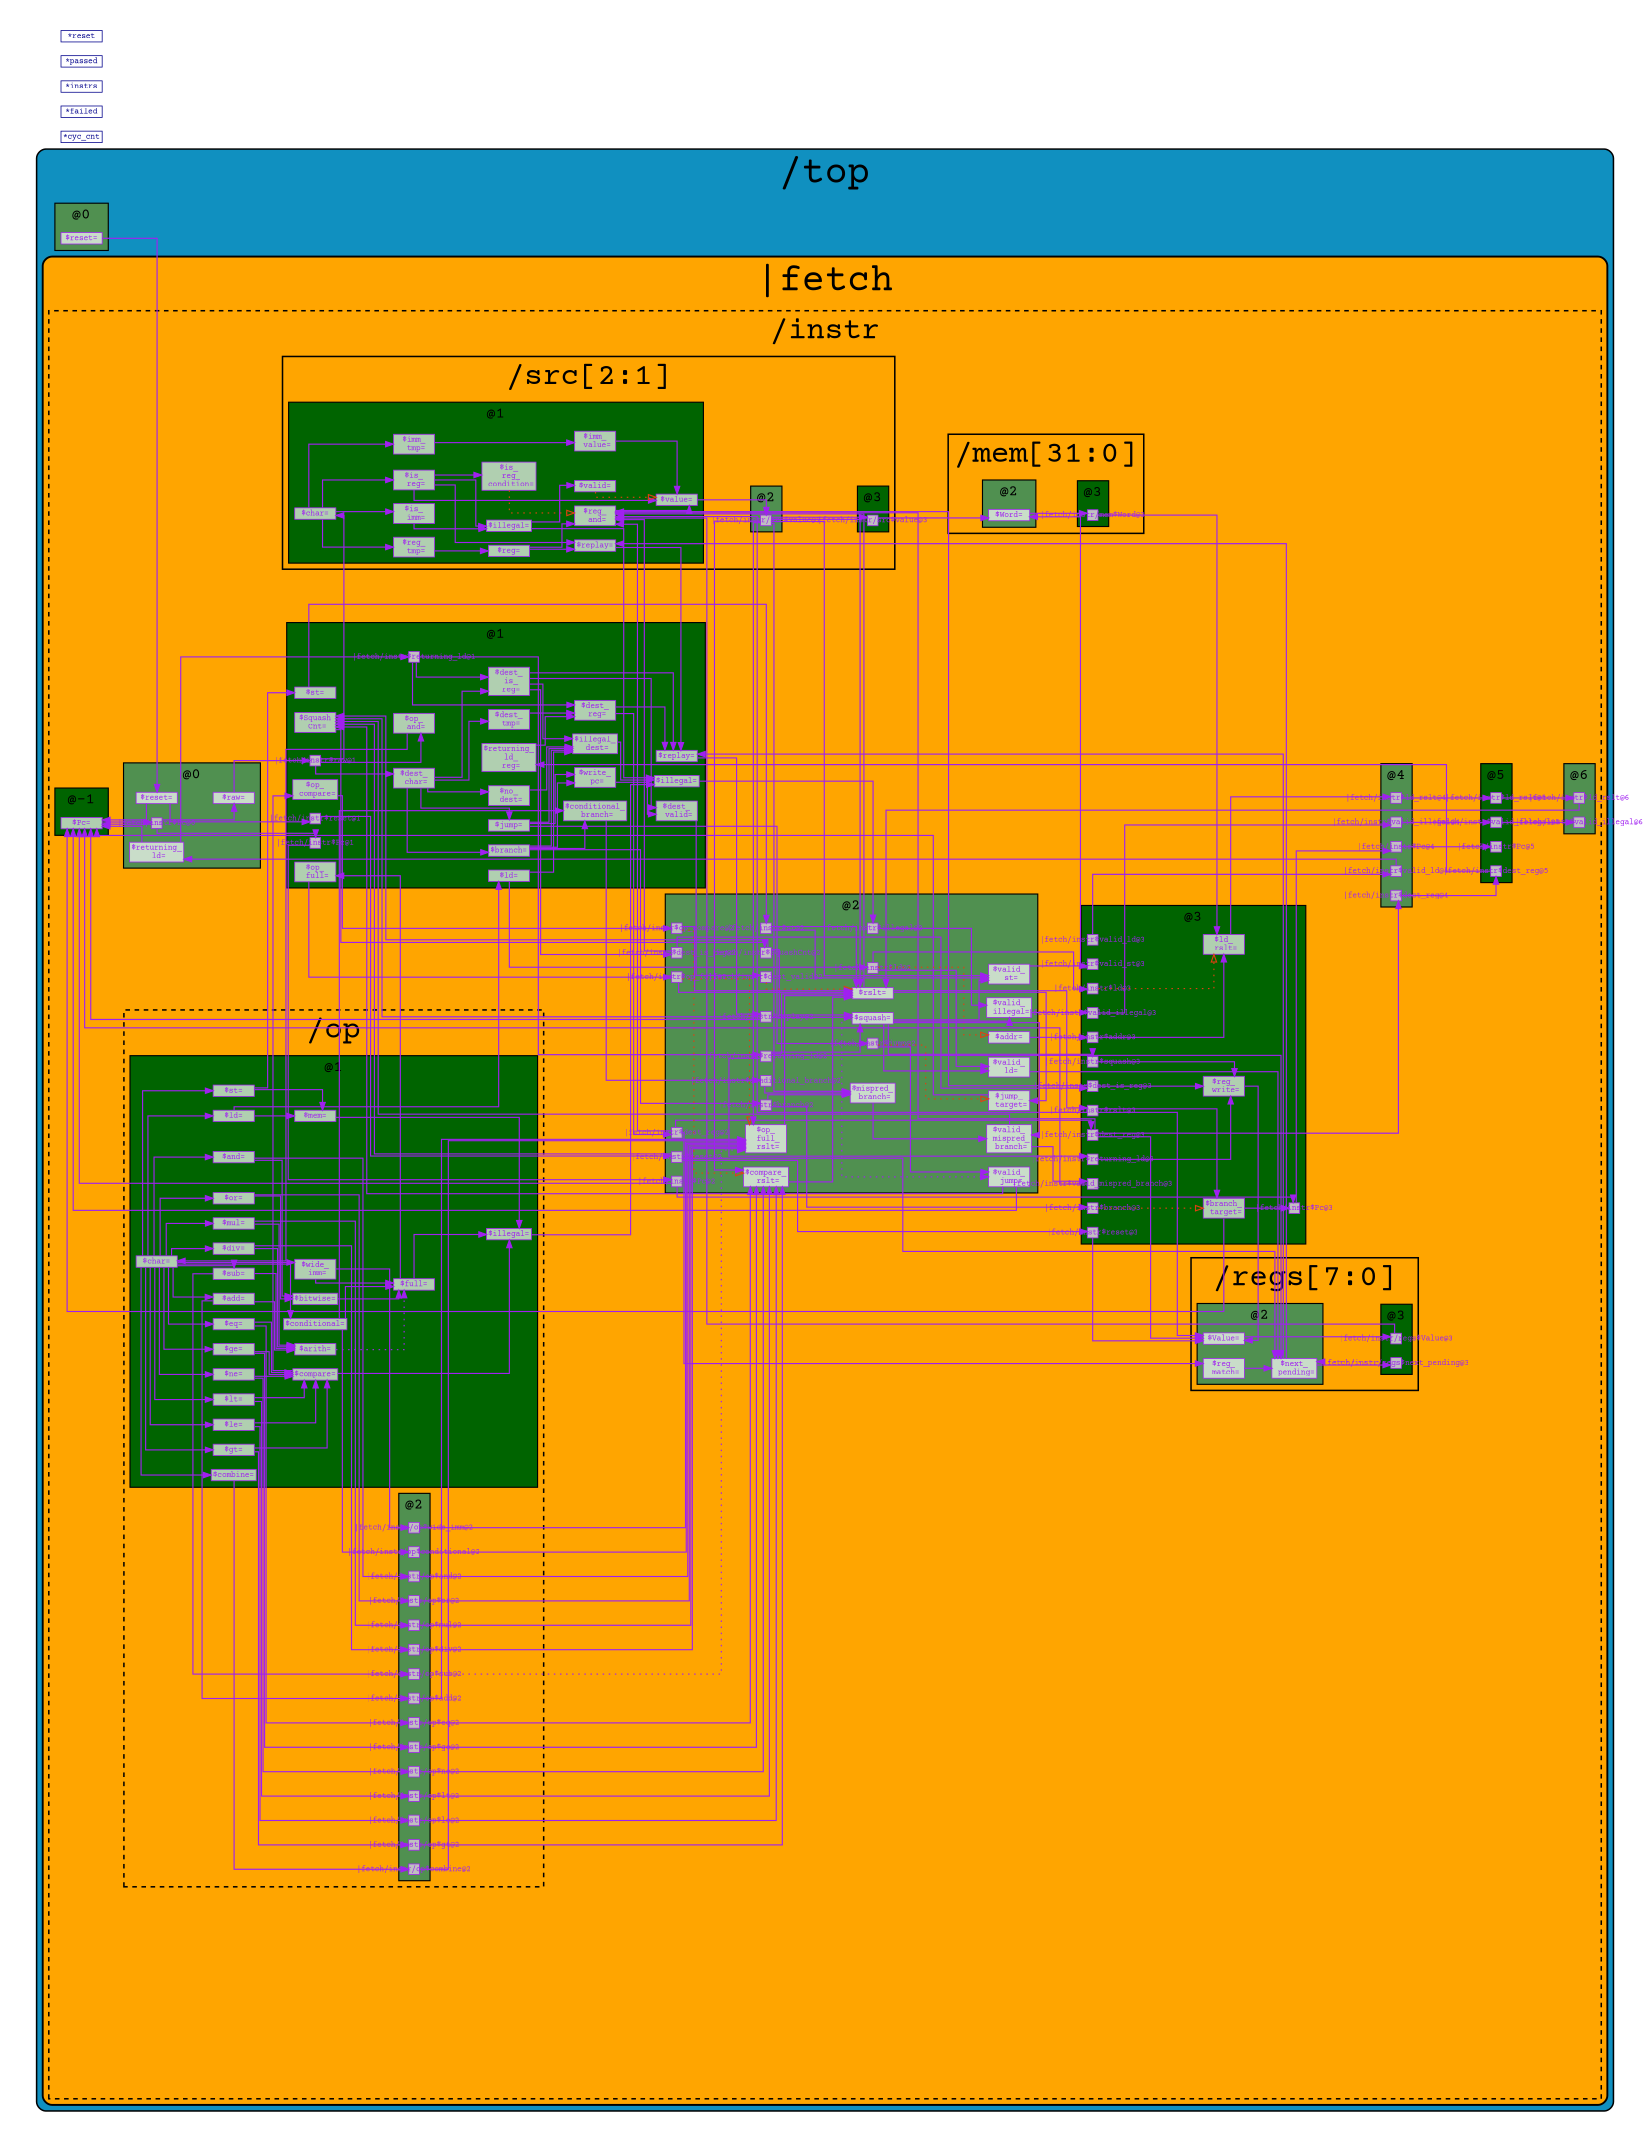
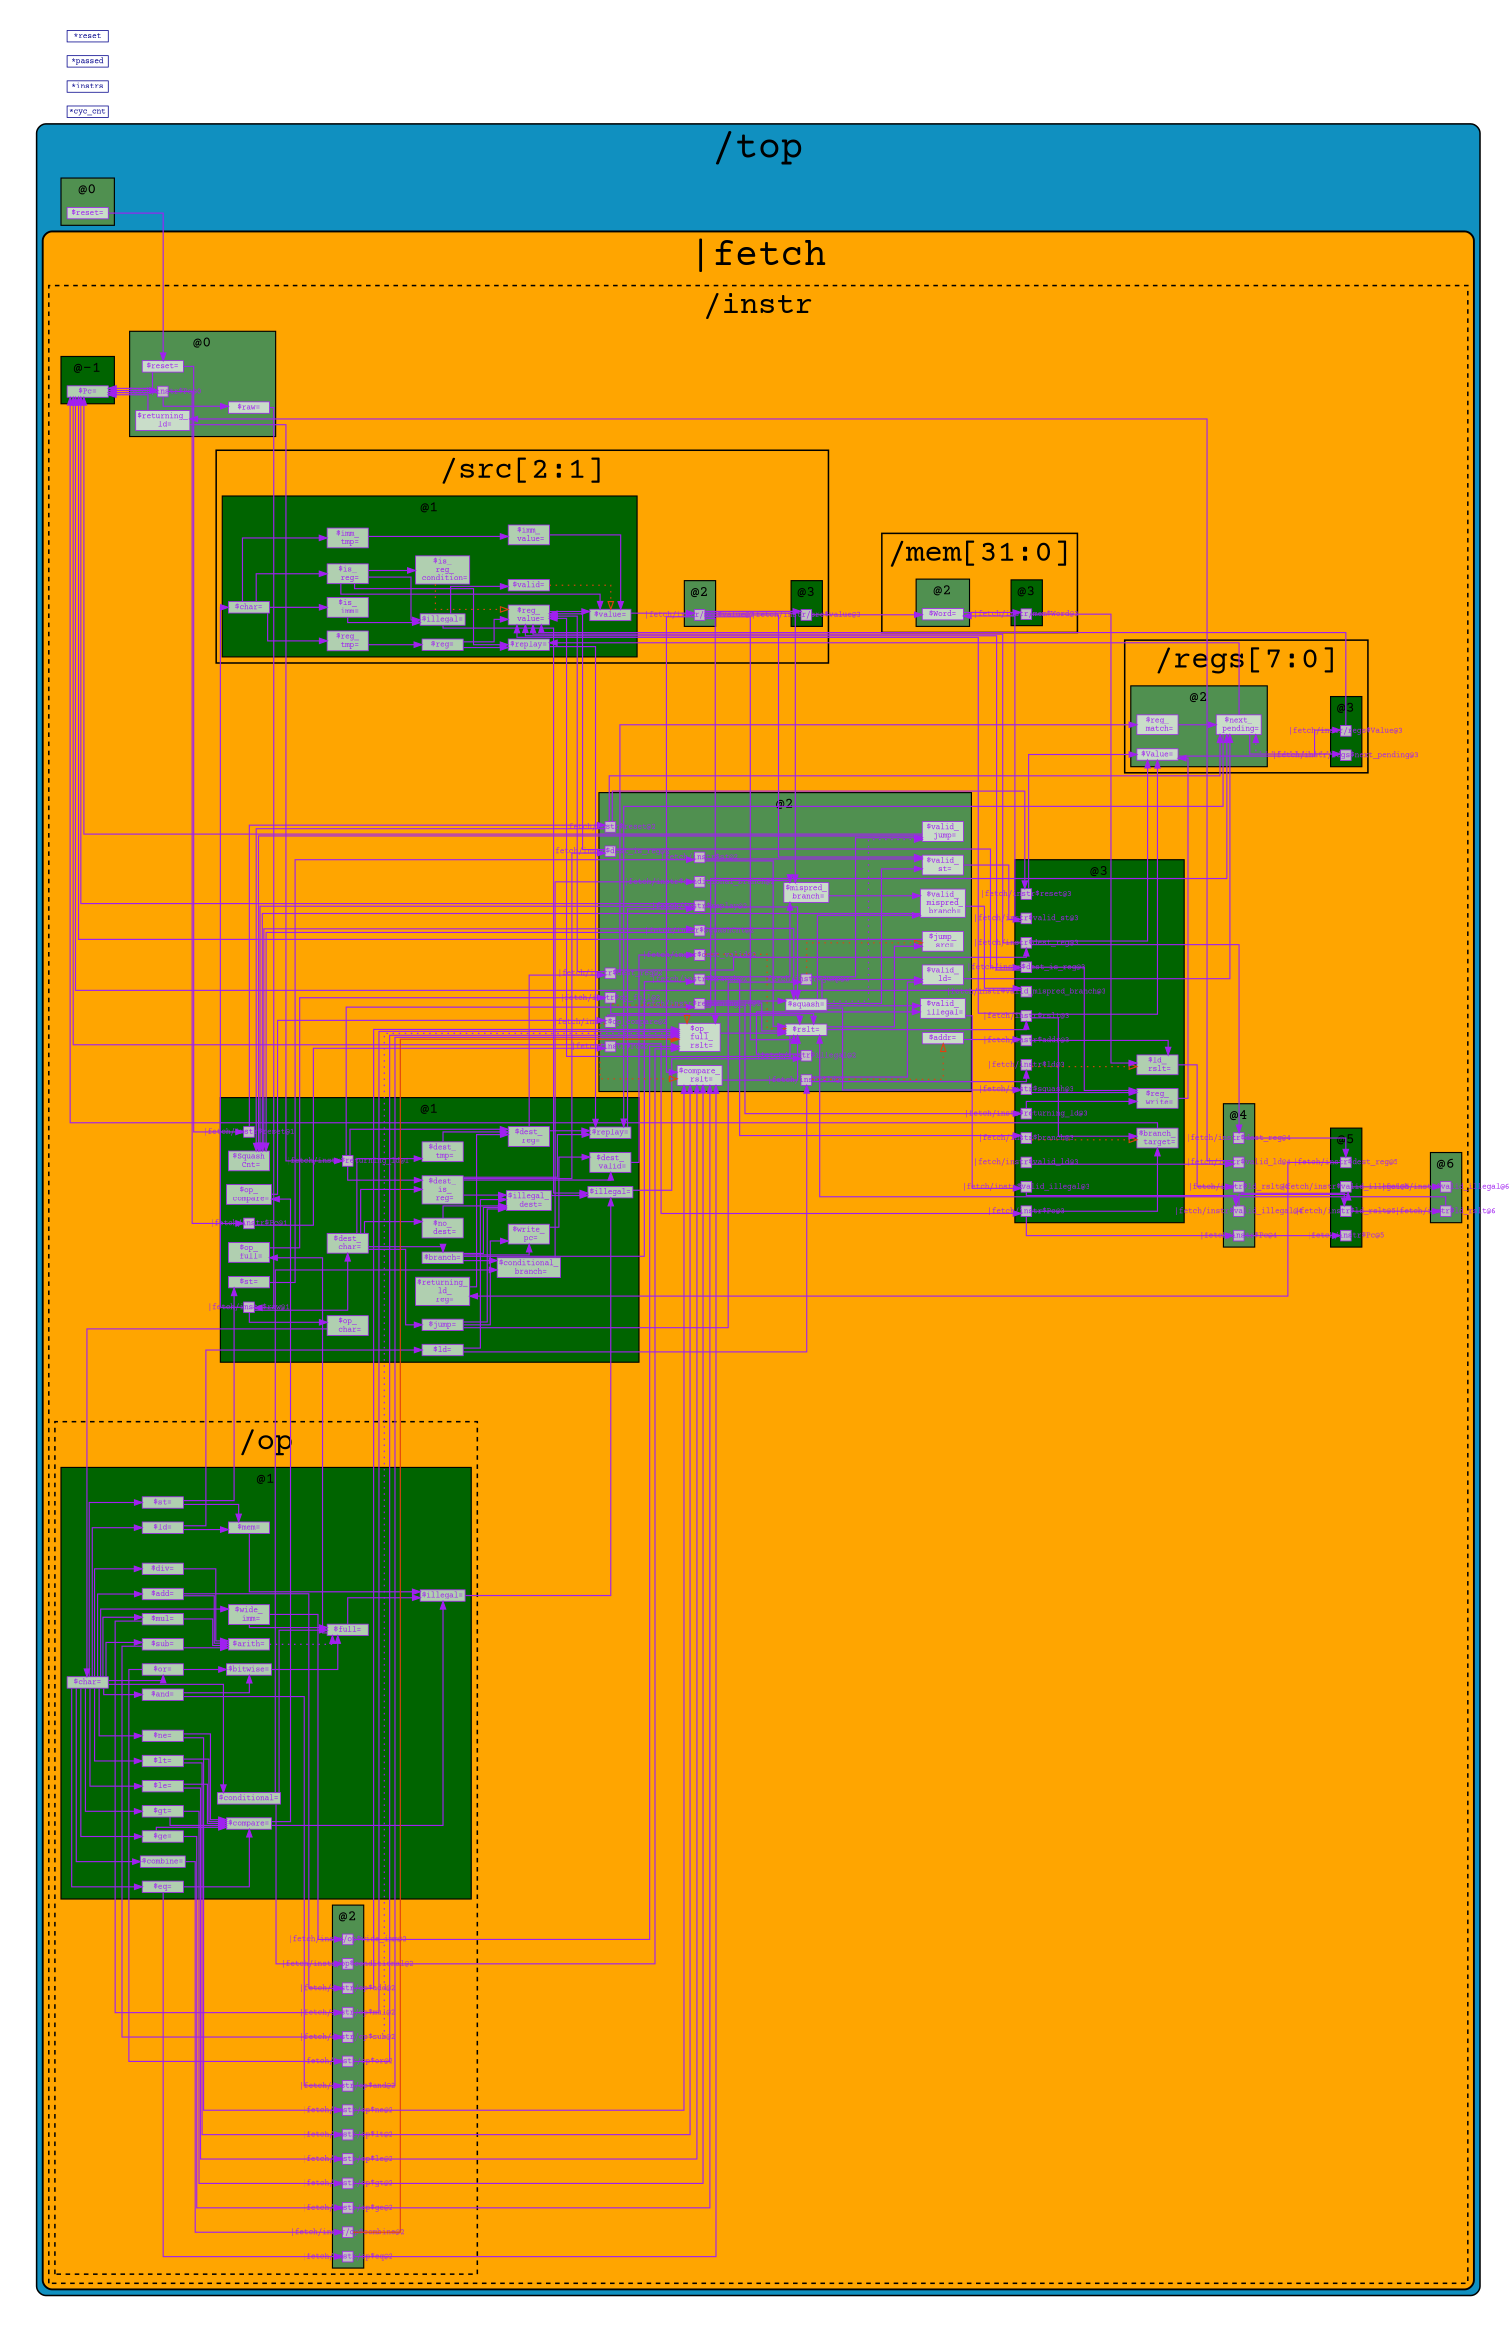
(82, 112) -> none
(595, 516) -> (529, 615)
(414, 723) -> (348, 1326)
(1009, 1101) -> (943, 941)
(1263, 1208) -> (1122, 1211)
(448, 1401) -> (400, 1524)
(414, 1650) -> none
